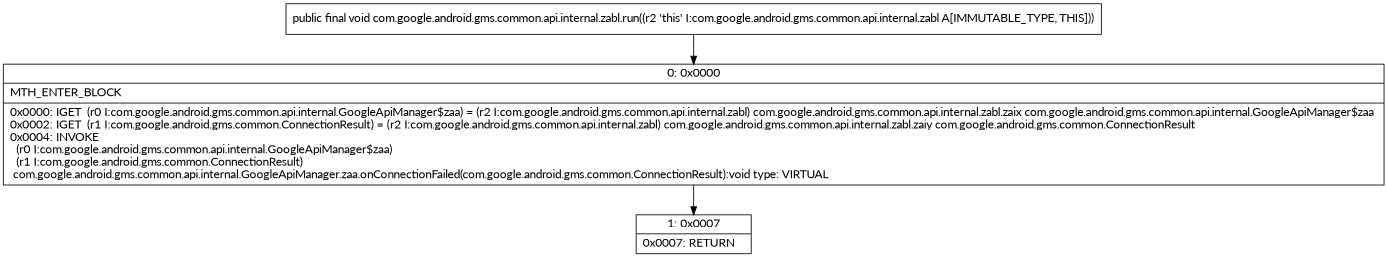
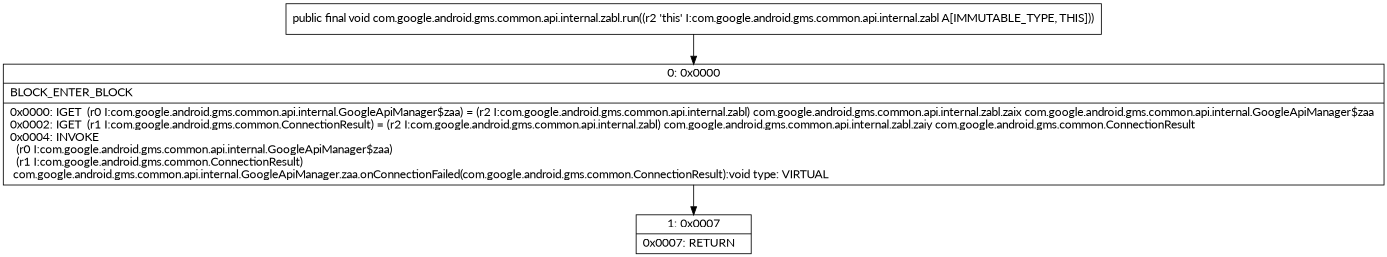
(66, 93) -> (71, 93)
